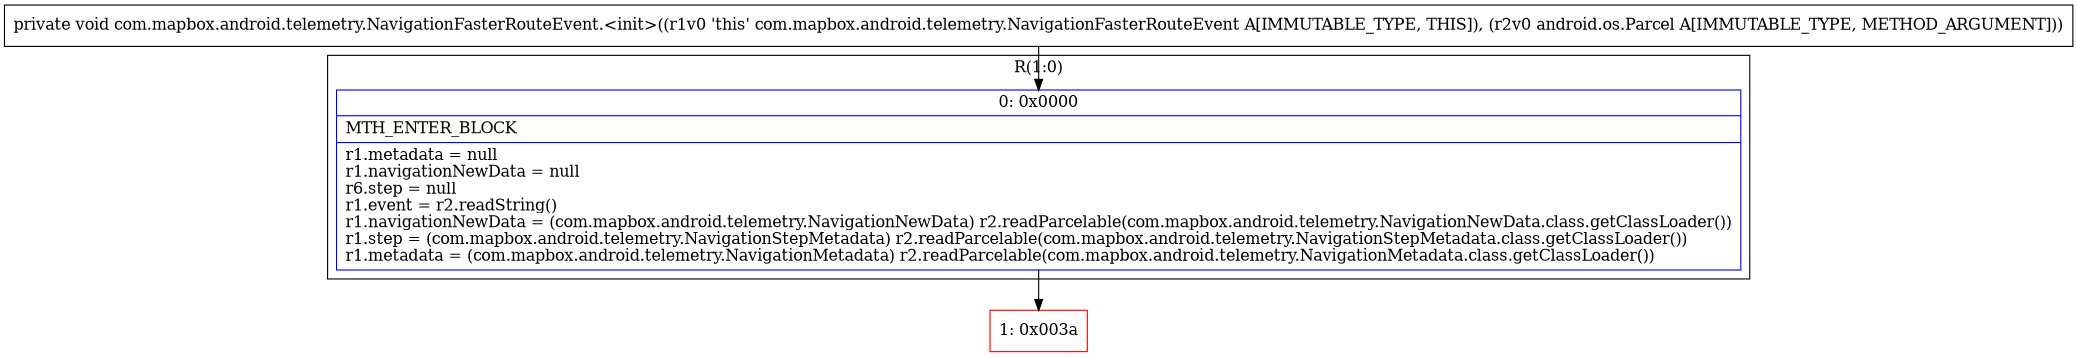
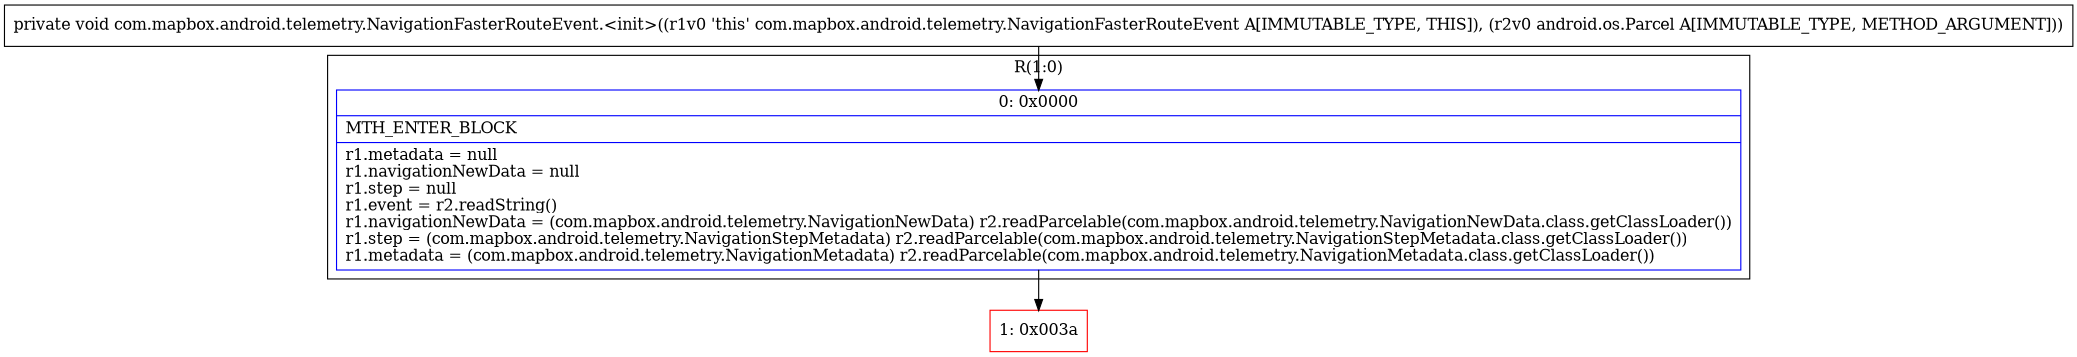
(401, 189) -> (401, 189)
